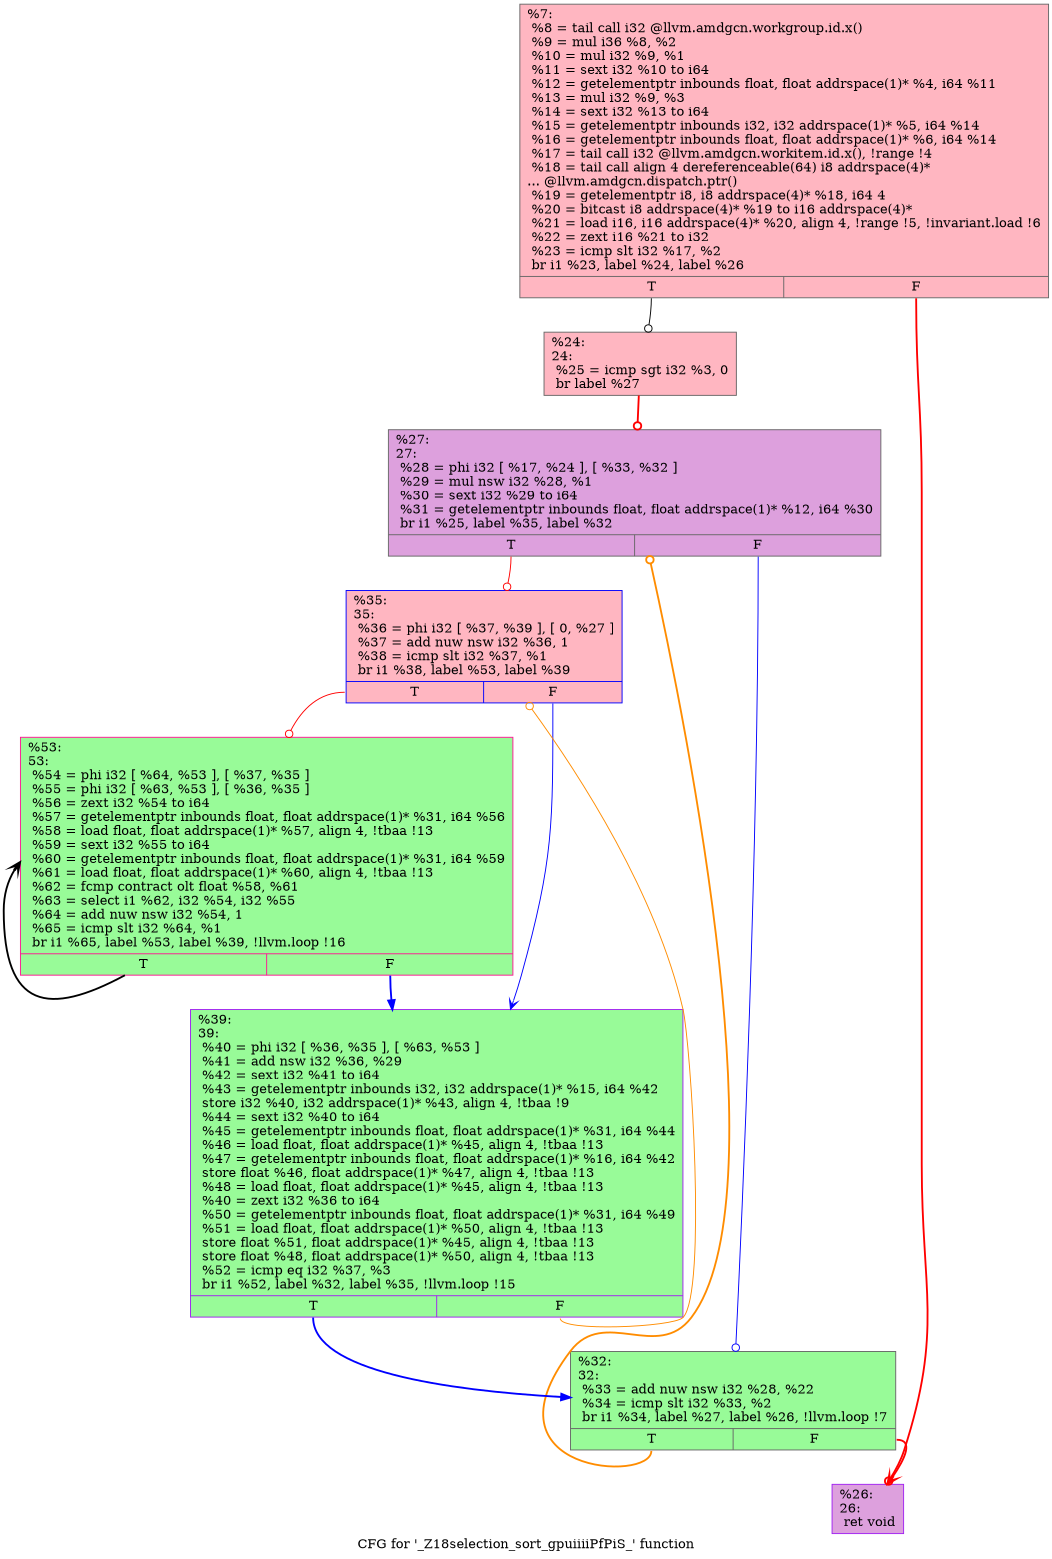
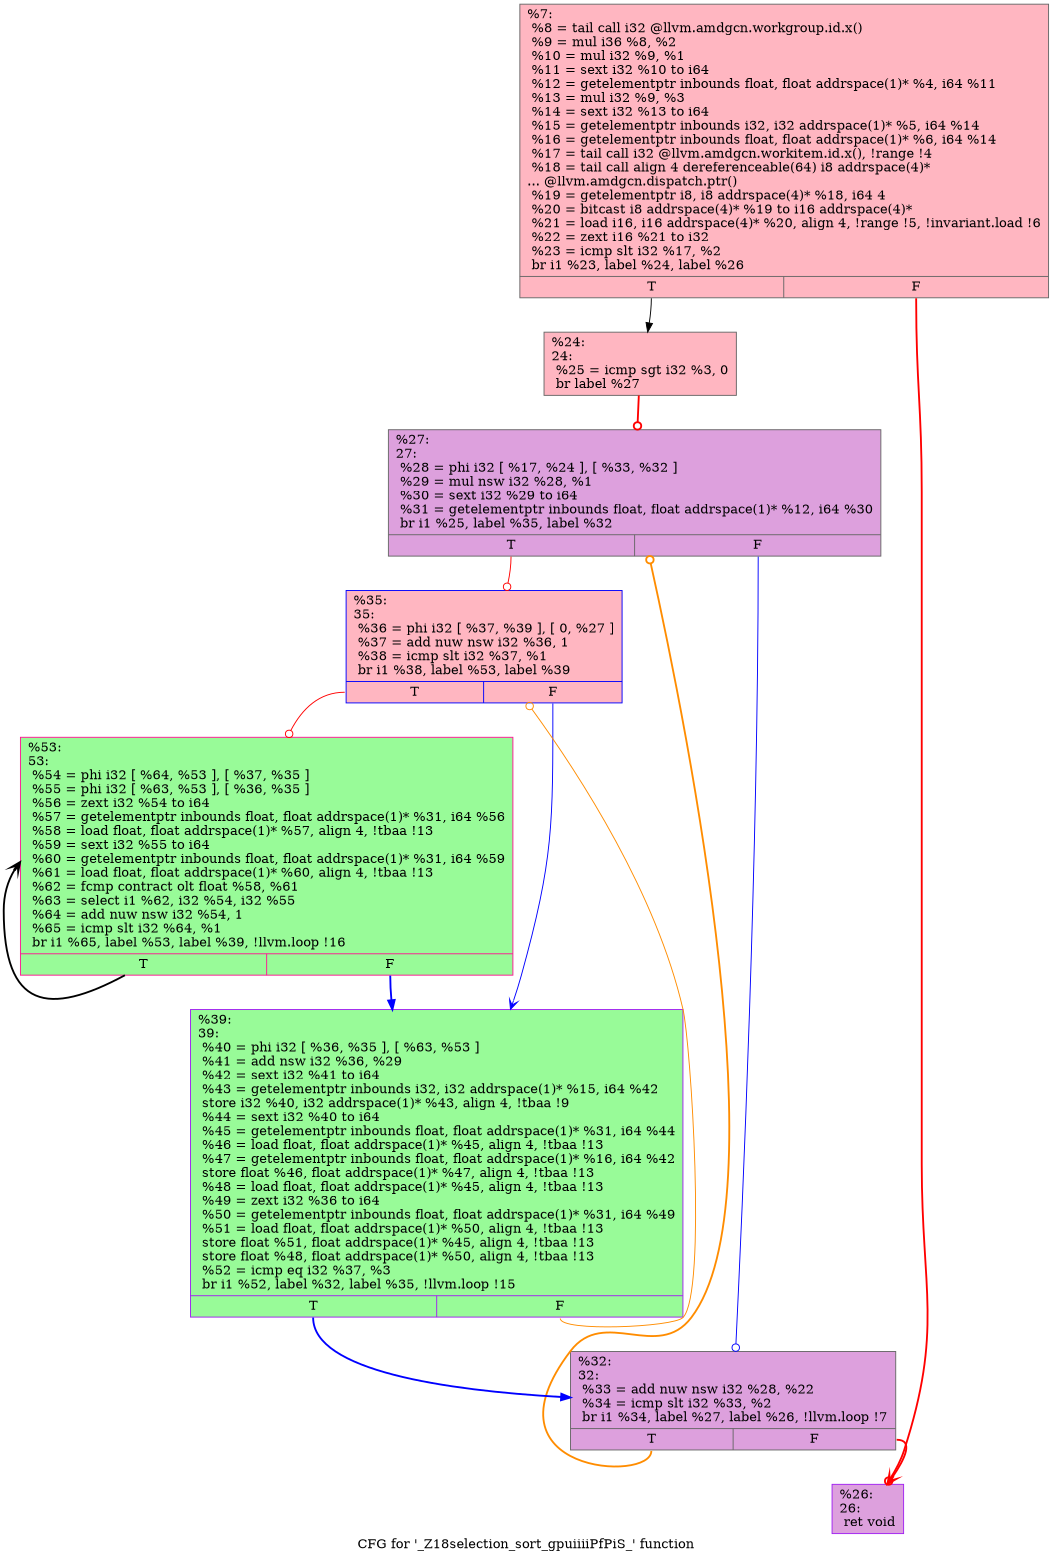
(651, 312) -> (651, 311)
(289, 1201) -> (289, 1201)
(733, 1401) -> (733, 1401)
